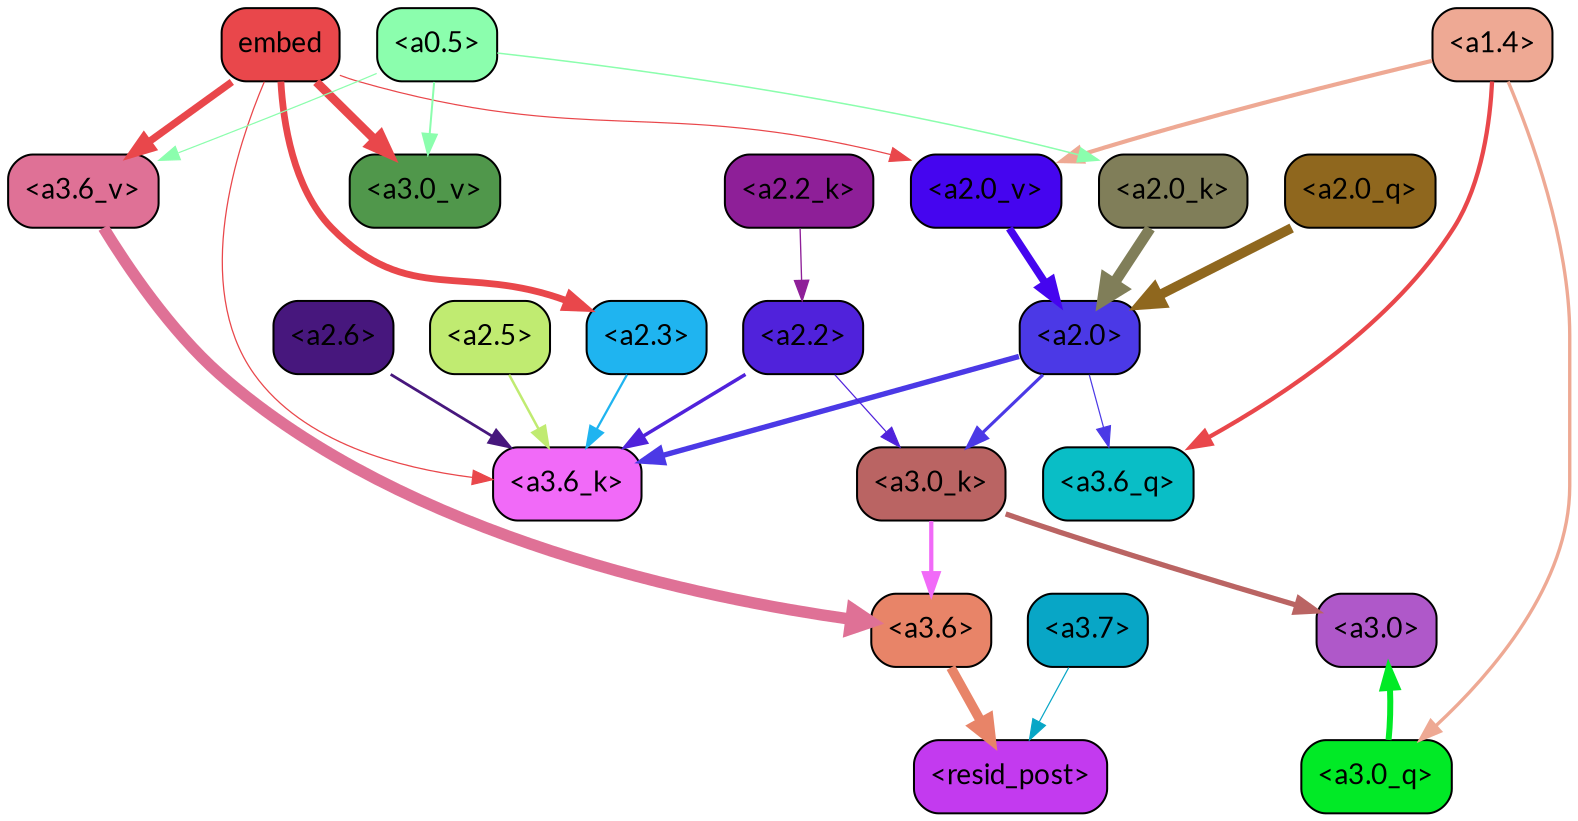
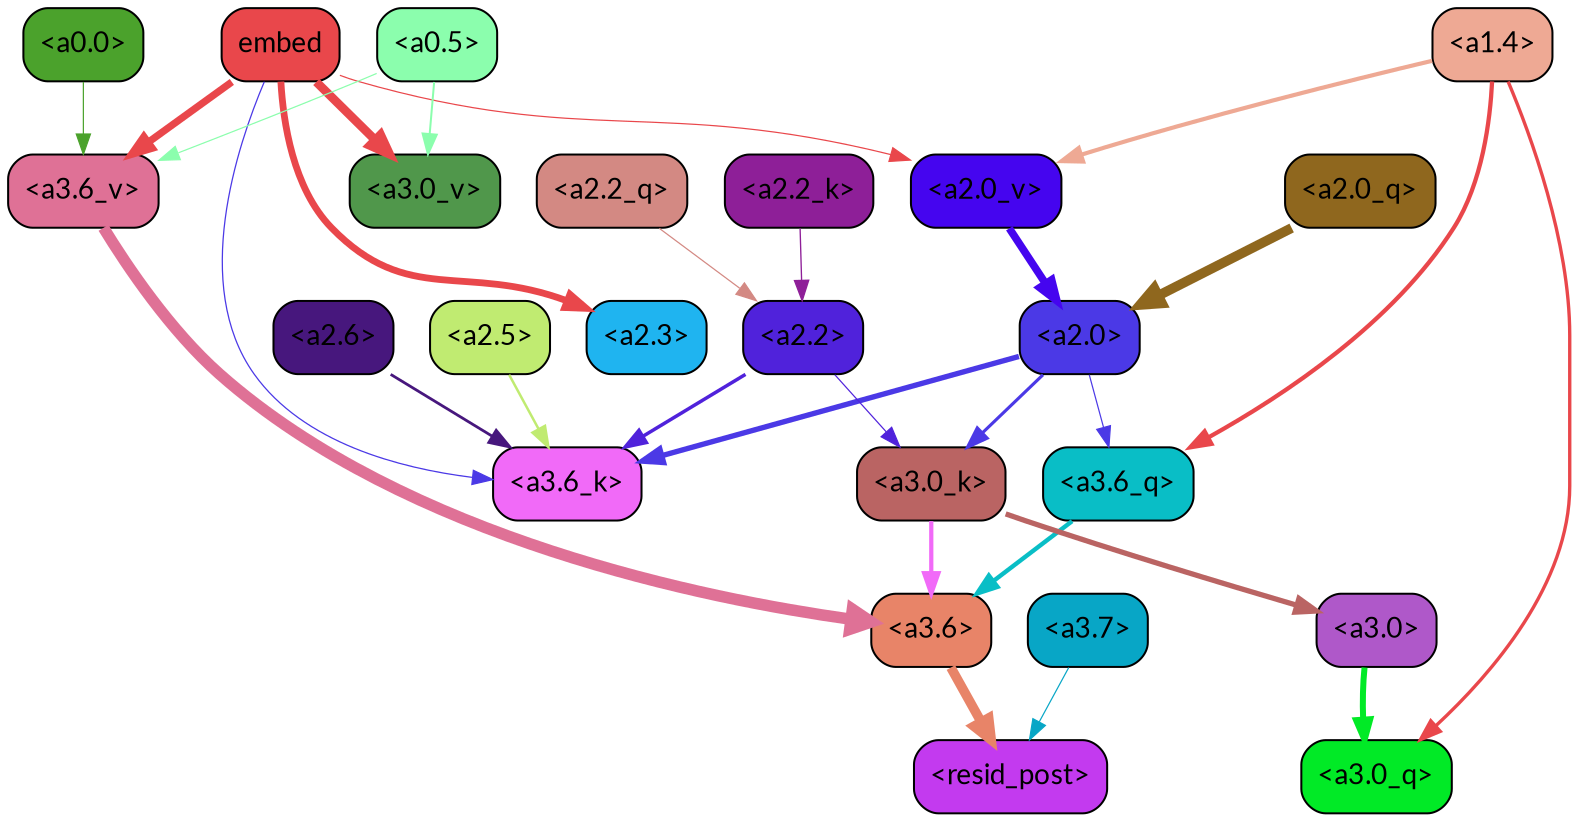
none -> (83, 45)
none -> (612, 191)
(1173, 191) -> none
(241, 349) -> (241, 349)
(612, 402) -> none
(1570, 420) -> (1570, 420)
none -> (1033, 551)
(1390, 714) -> (1363, 694)
